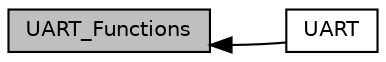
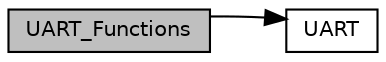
(259, 44) -> (238, 17)
